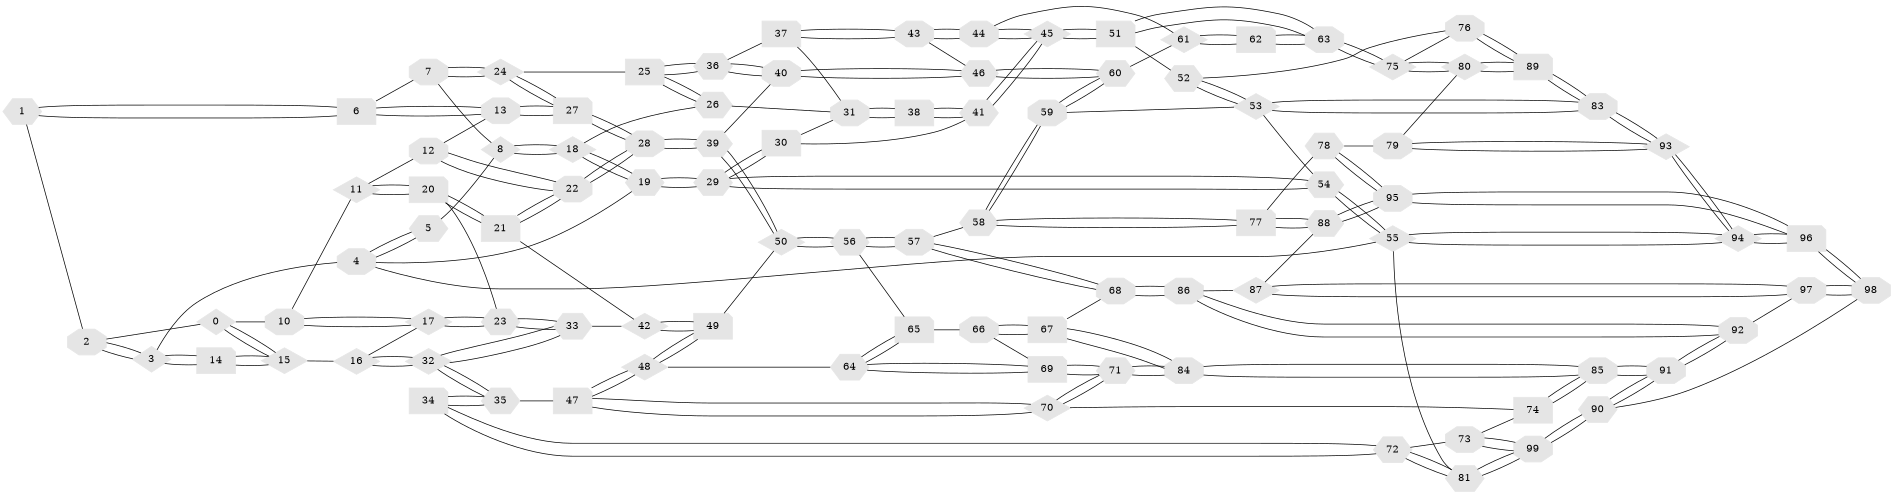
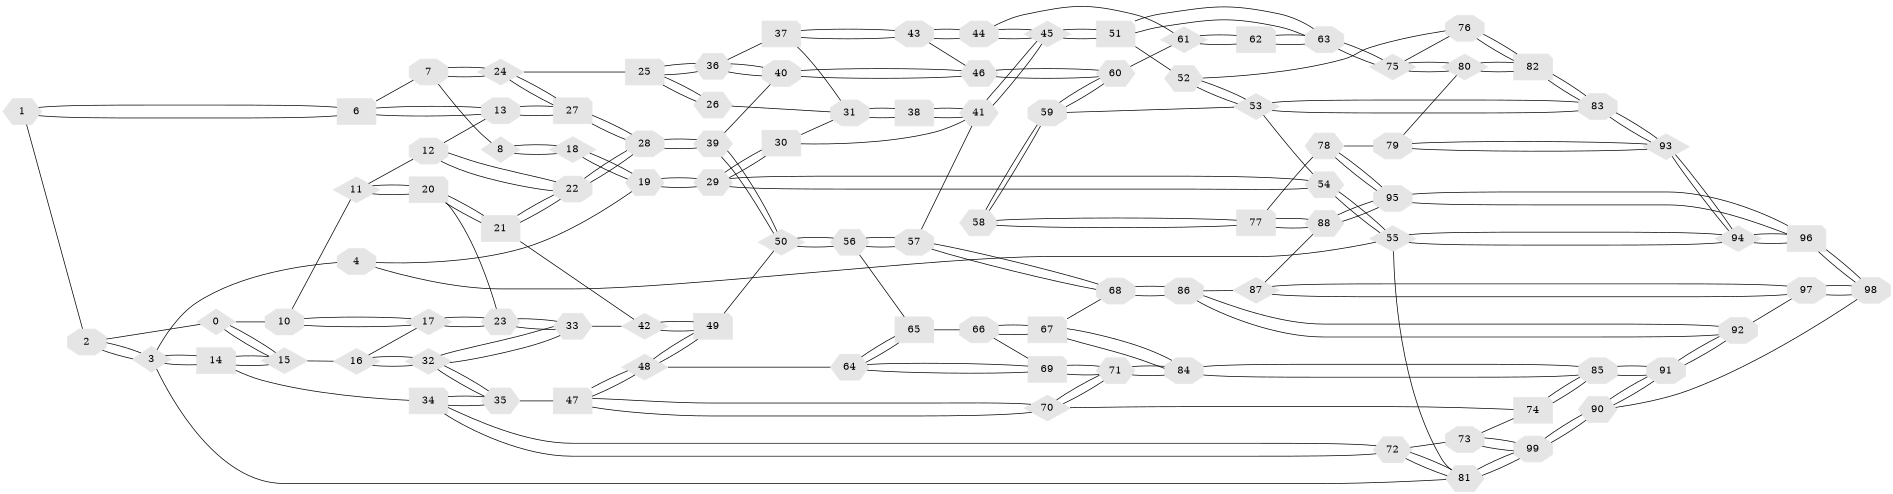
(1533, 67) -> (1533, 67)
(638, 119) -> none
(429, 229) -> none
(948, 232) -> (944, 183)
none -> (321, 392)
none -> (775, 483)
